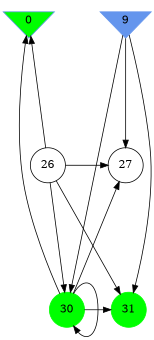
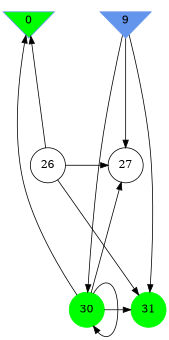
(57, 234) -> none
